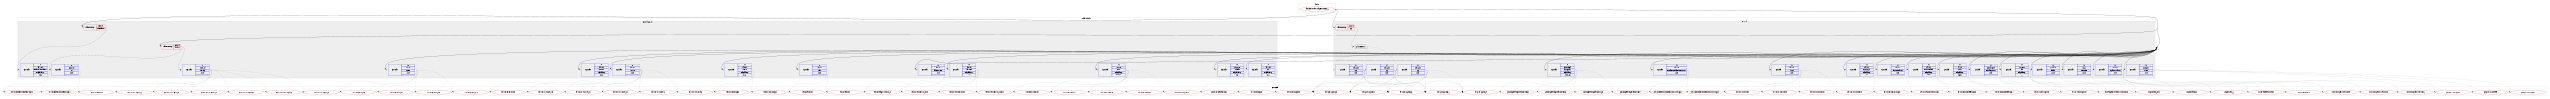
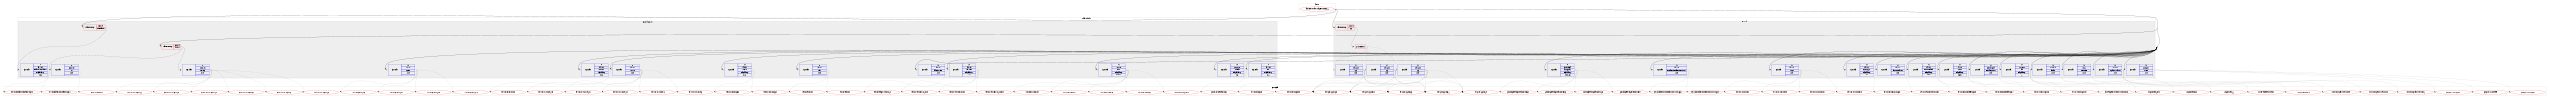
(284, 92) -> (284, 92)
